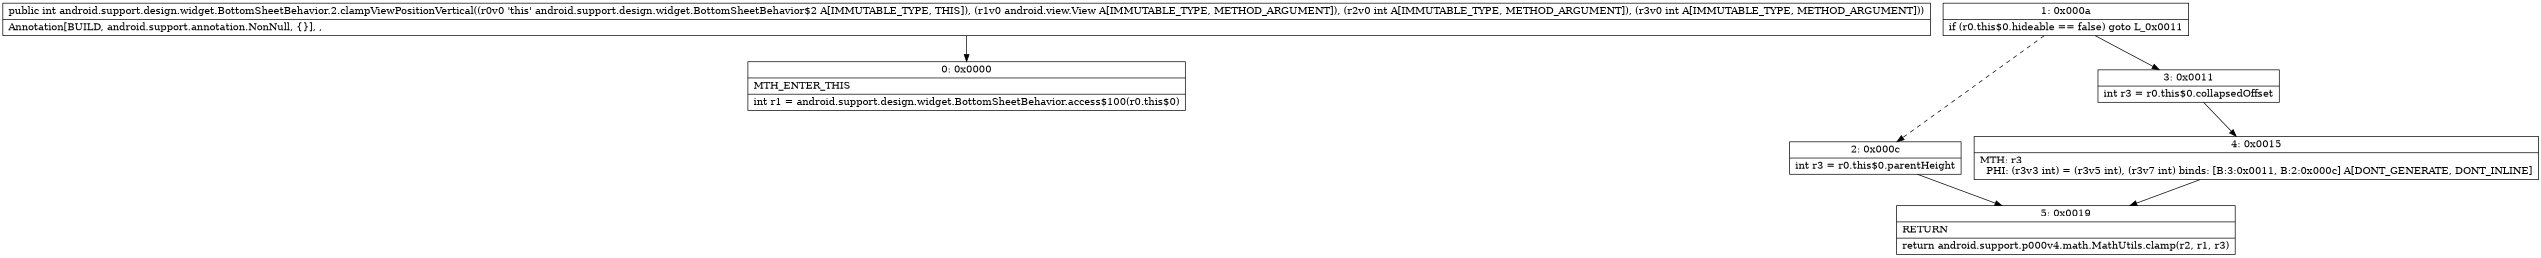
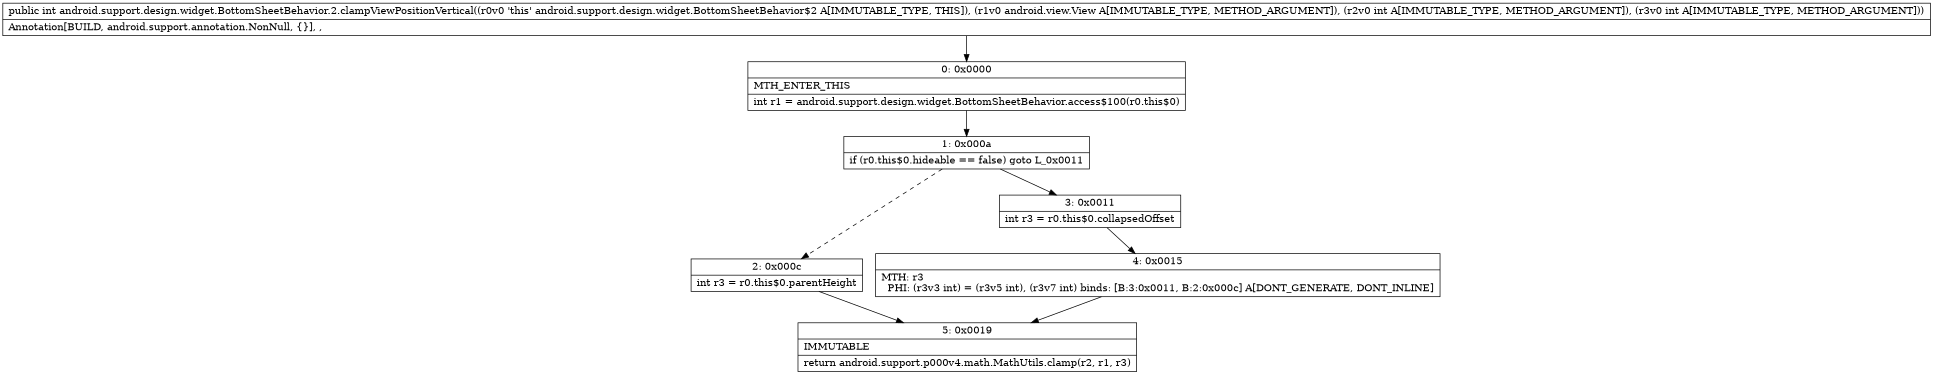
none -> (967, 120)
(1925, 230) -> (837, 347)
